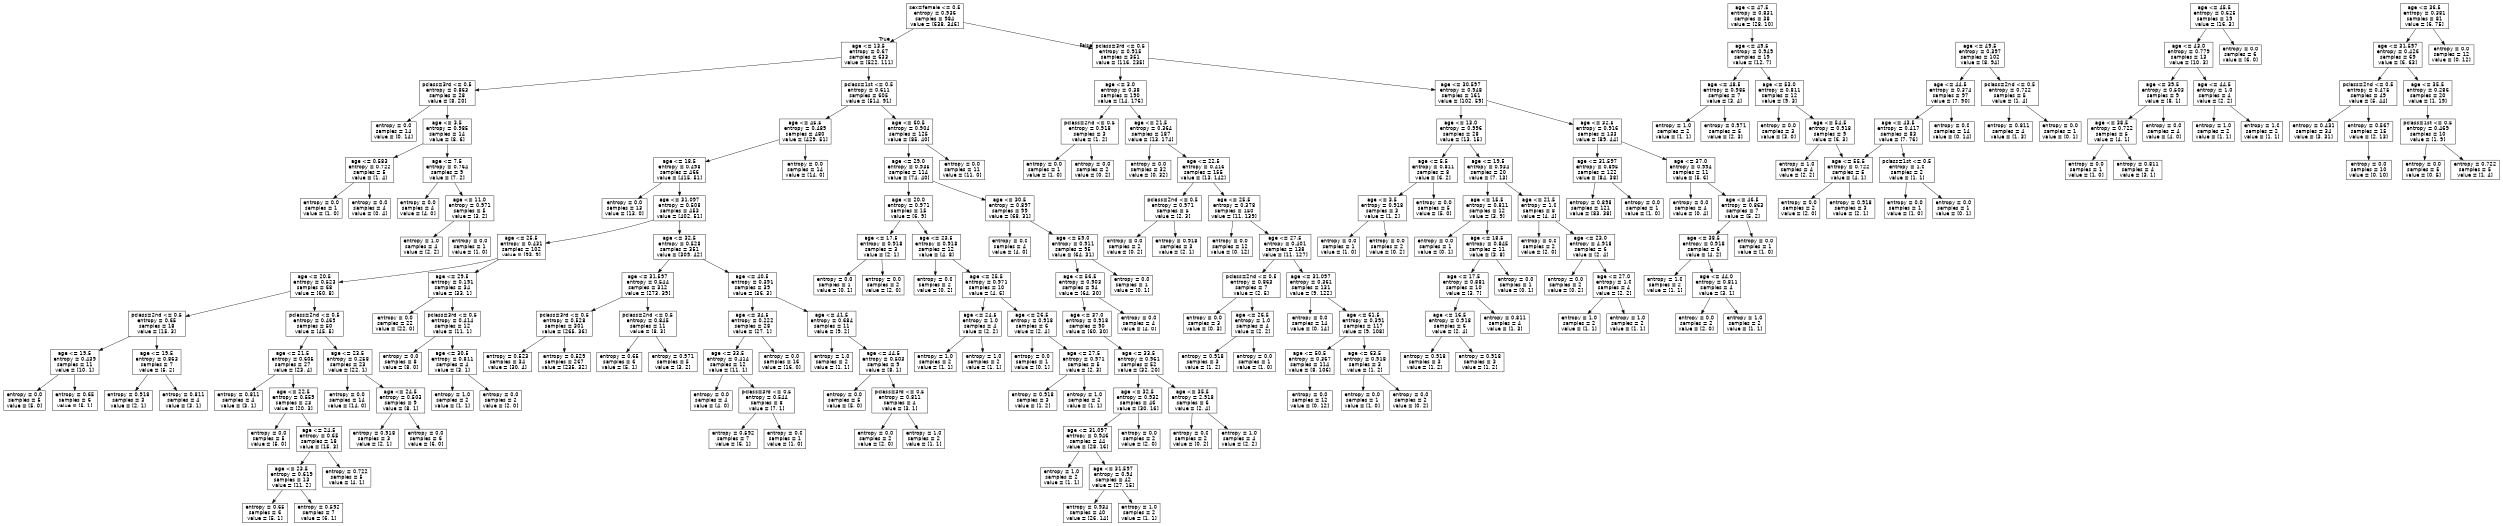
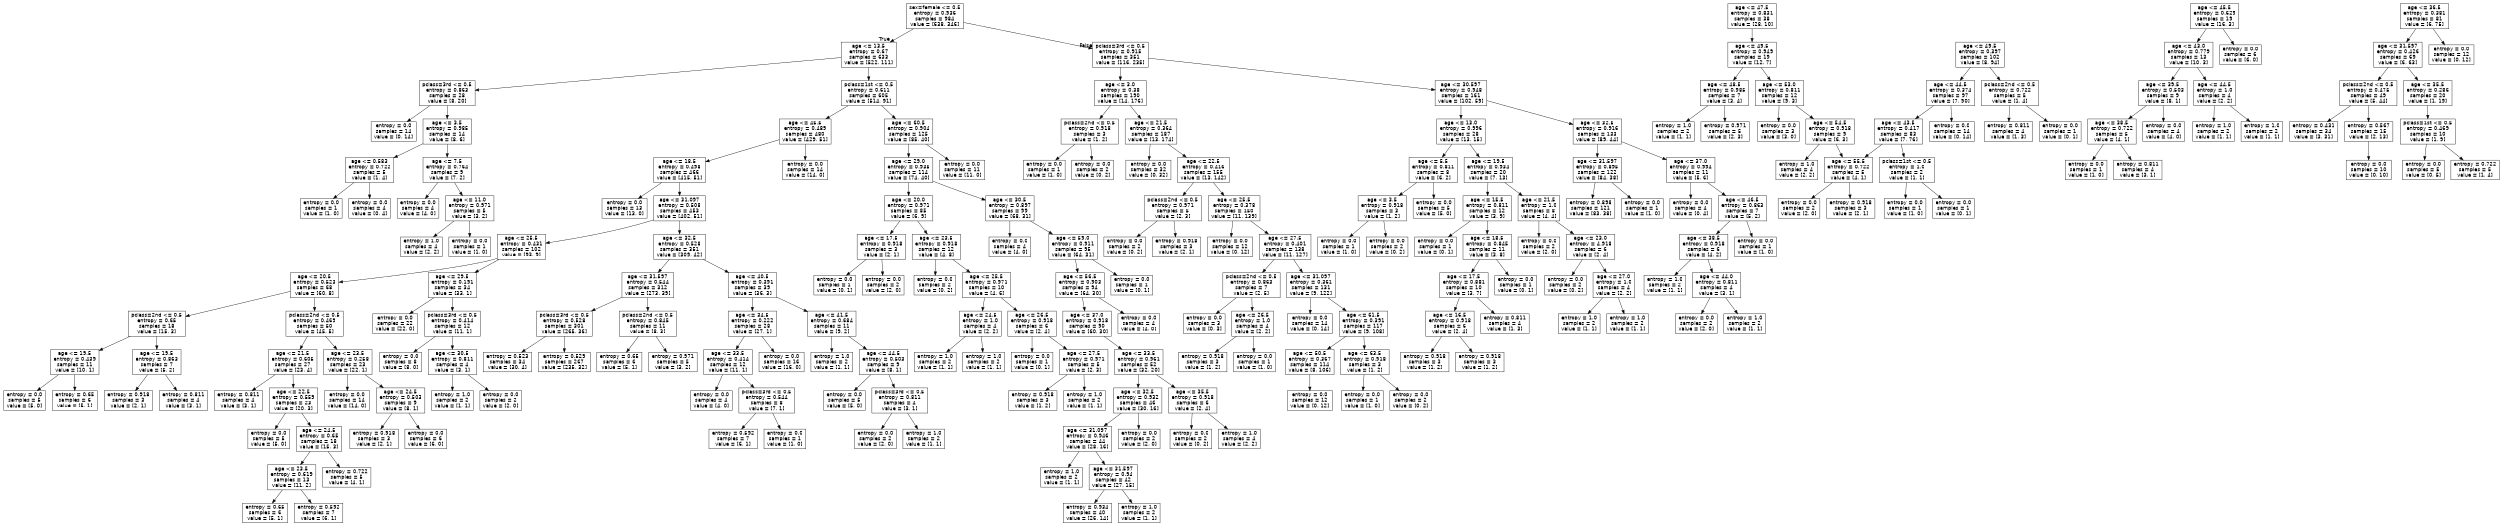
(2215, 16) -> (2215, 16)
(909, 208) -> (909, 208)
(1193, 400) -> (1193, 400)
